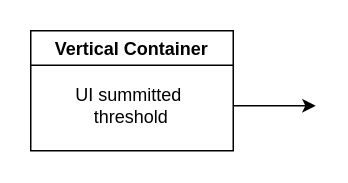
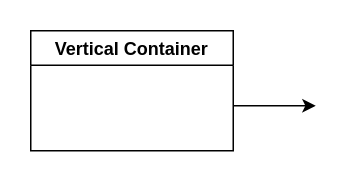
(128, 106) -> none
